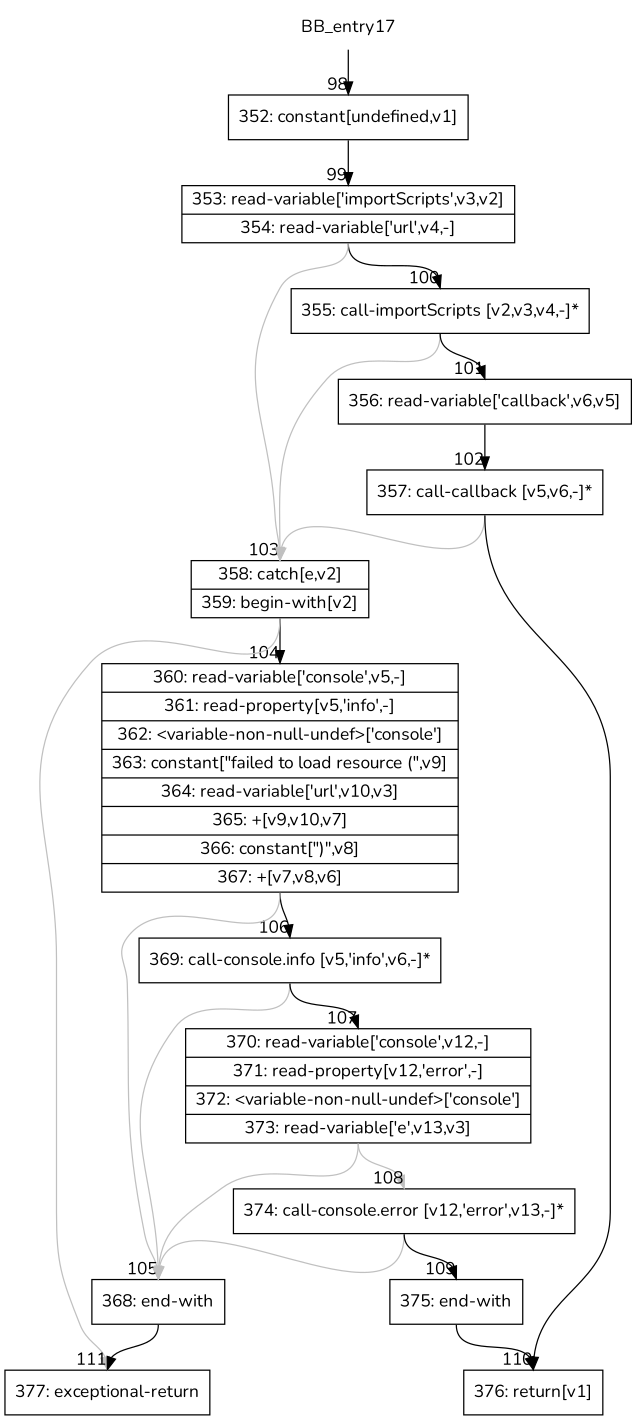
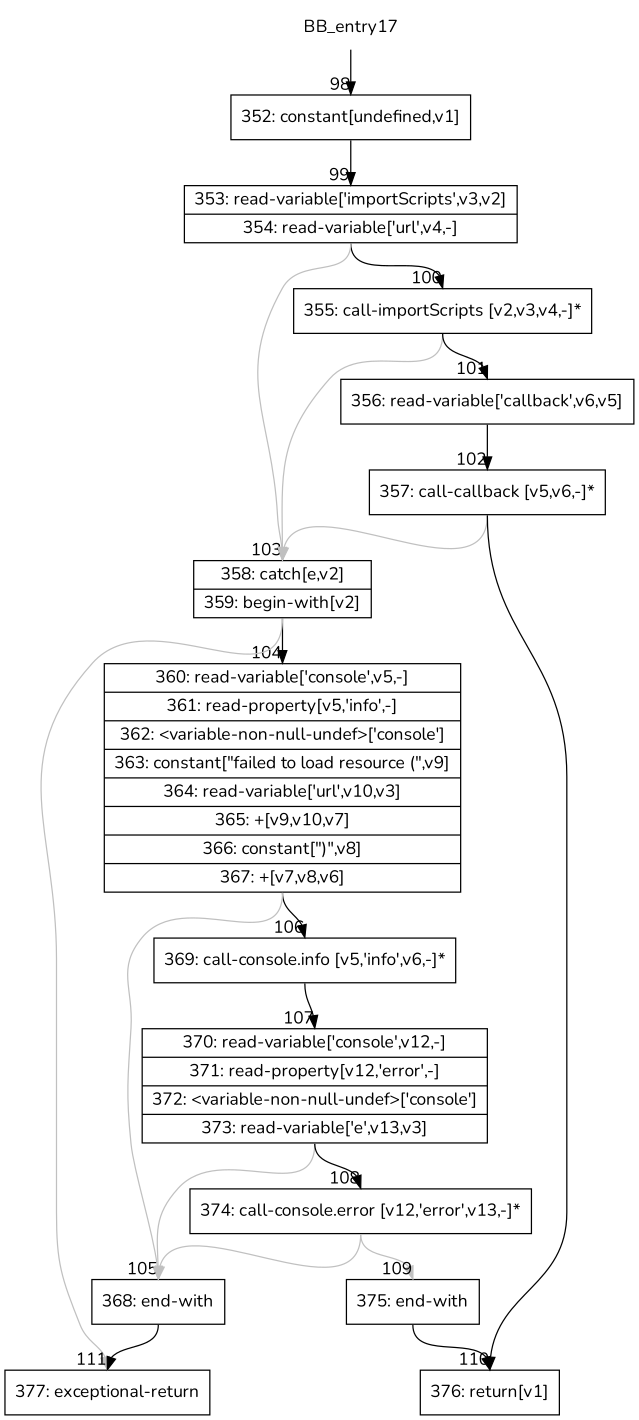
(149, 1077) -> none
(375, 1164) -> (332, 1164)
(424, 1255) -> (381, 1255)
